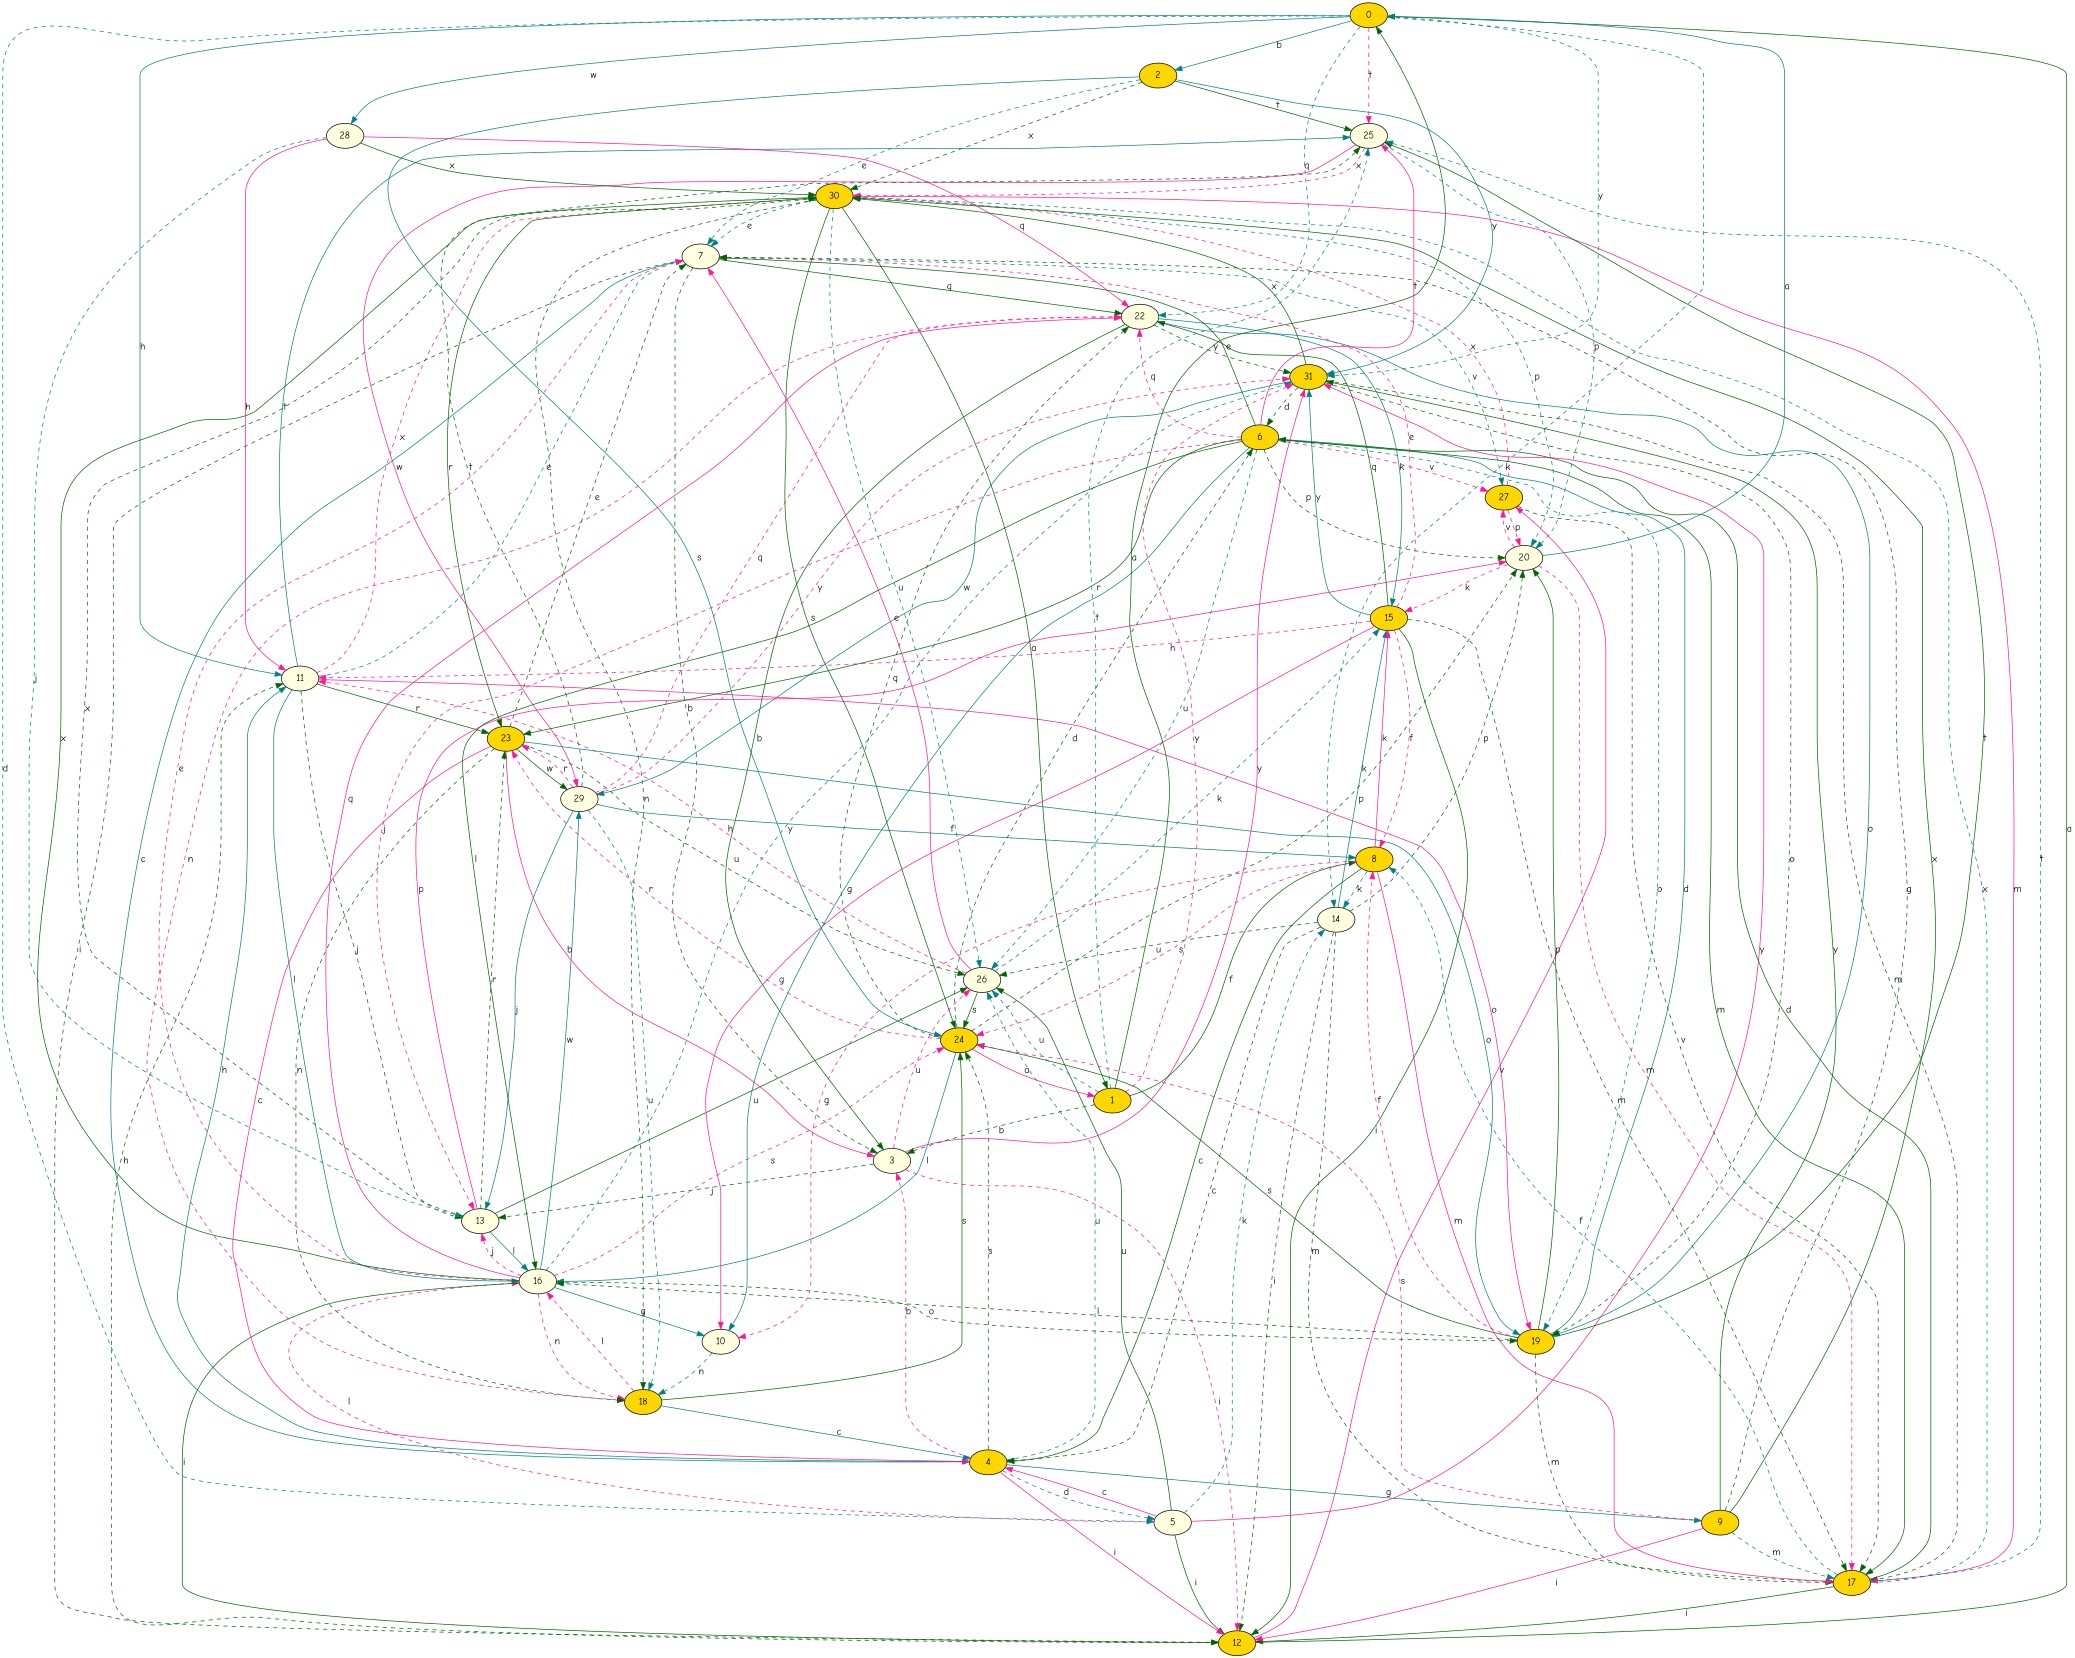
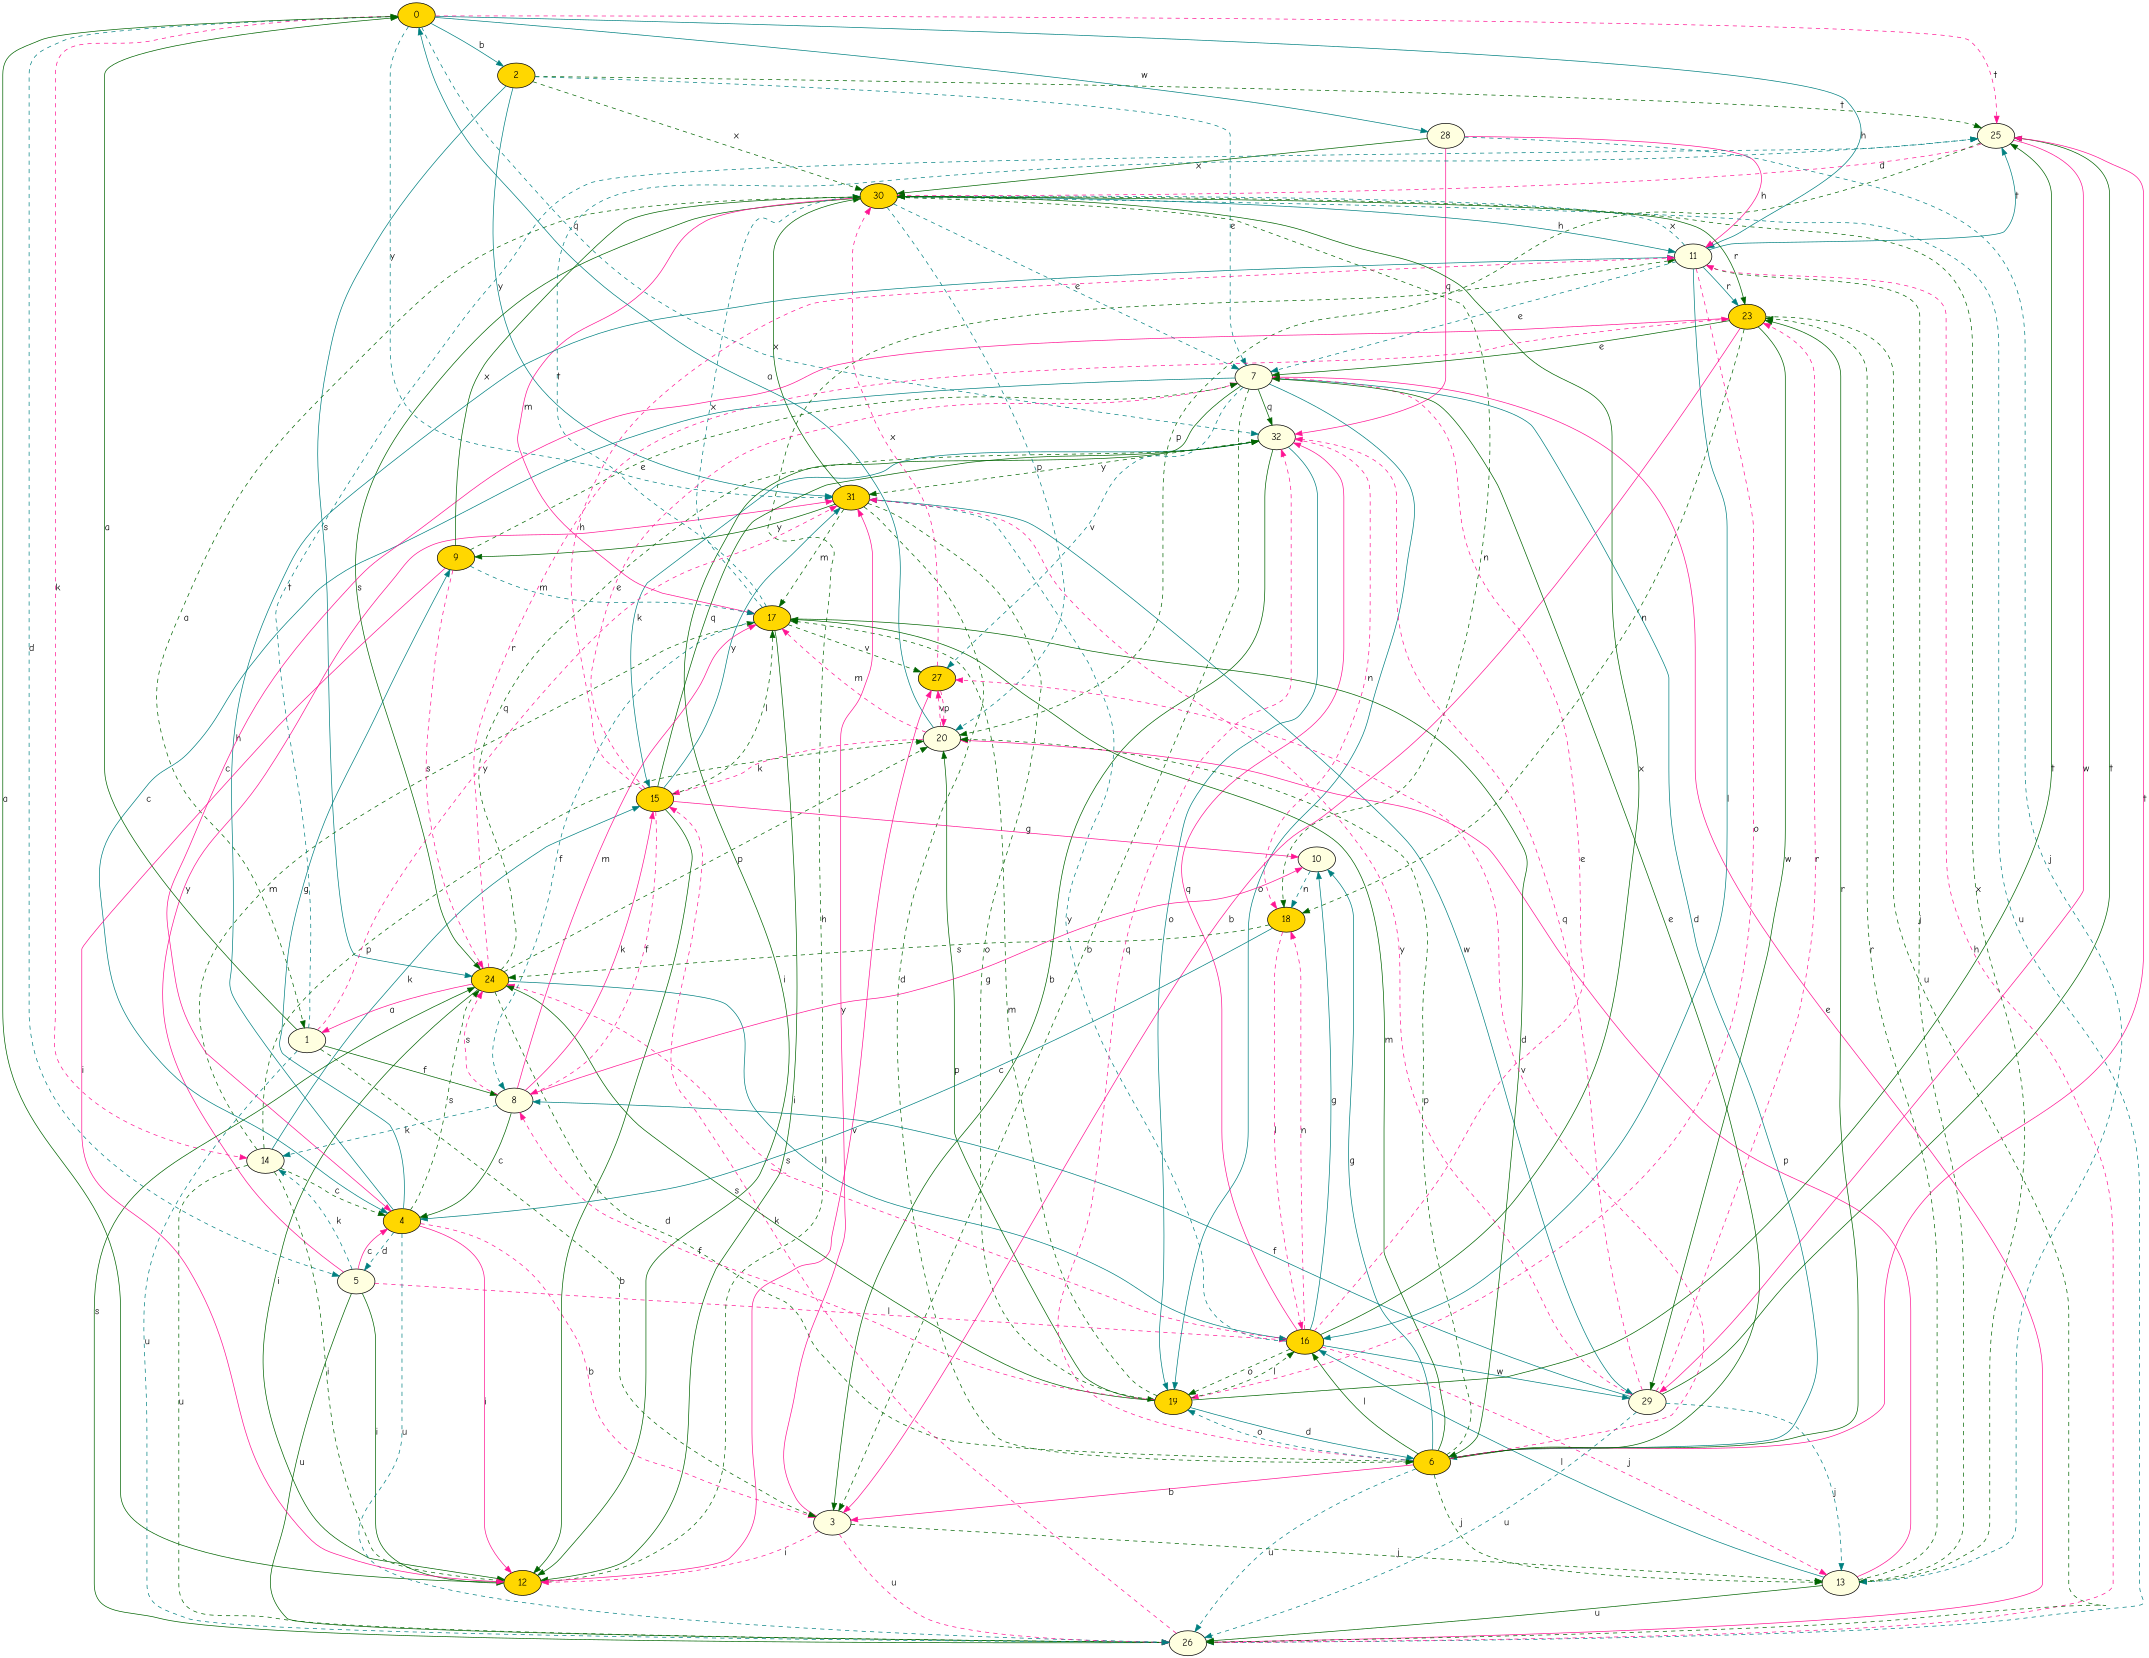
(1260, 105) -> (1256, 89)
(1359, 166) -> (1882, 166)
(654, 199) -> (2110, 828)
none -> (1323, 209)
(463, 289) -> (1299, 198)
(1583, 295) -> (1360, 314)
(1140, 317) -> (1277, 437)
(1619, 365) -> (55, 493)
(591, 495) -> (1505, 354)
(1027, 628) -> (285, 437)
(627, 645) -> (1600, 1574)
(399, 708) -> (1719, 283)
(1125, 741) -> (1741, 984)
(1819, 781) -> (670, 543)
(1191, 810) -> (803, 1278)
(1220, 828) -> (1282, 839)
(1374, 859) -> (514, 1101)
(1909, 890) -> (643, 467)
none -> (1700, 957)
(931, 974) -> (916, 990)
(515, 1003) -> (1790, 1423)
(1675, 1031) -> (851, 647)
(647, 1091) -> (1437, 1548)
(1112, 1101) -> (307, 1040)
(1622, 1101) -> (767, 709)
(538, 1281) -> (1305, 1342)
(55, 1324) -> (717, 814)
(953, 1352) -> (892, 949)
none -> (1136, 1492)
(420, 1622) -> (267, 1322)
